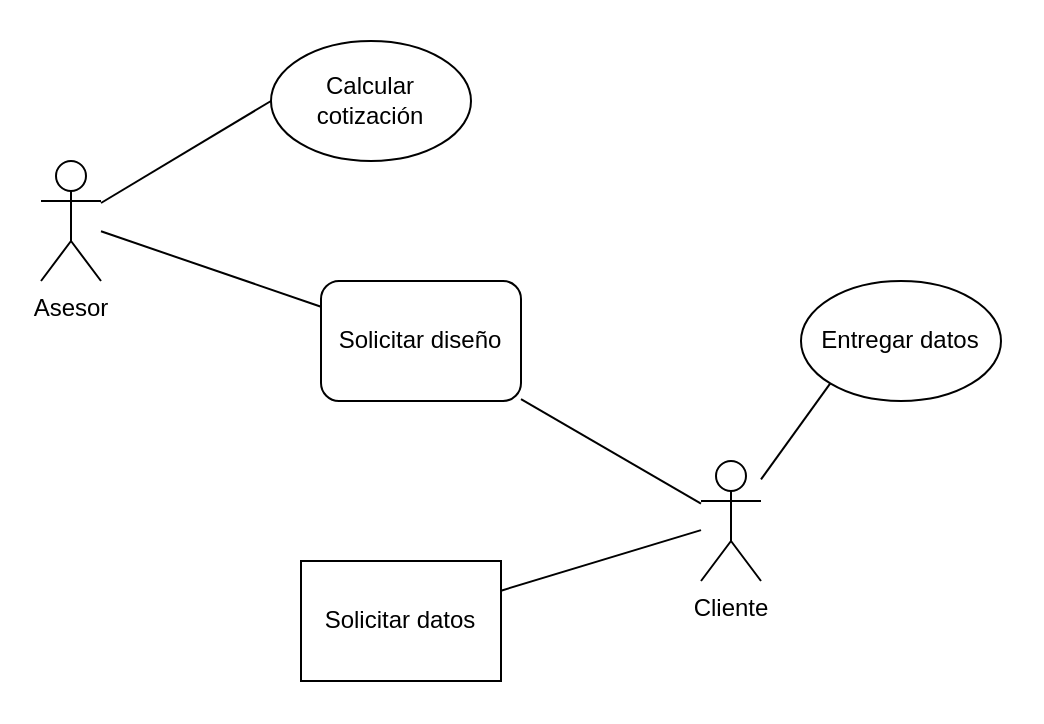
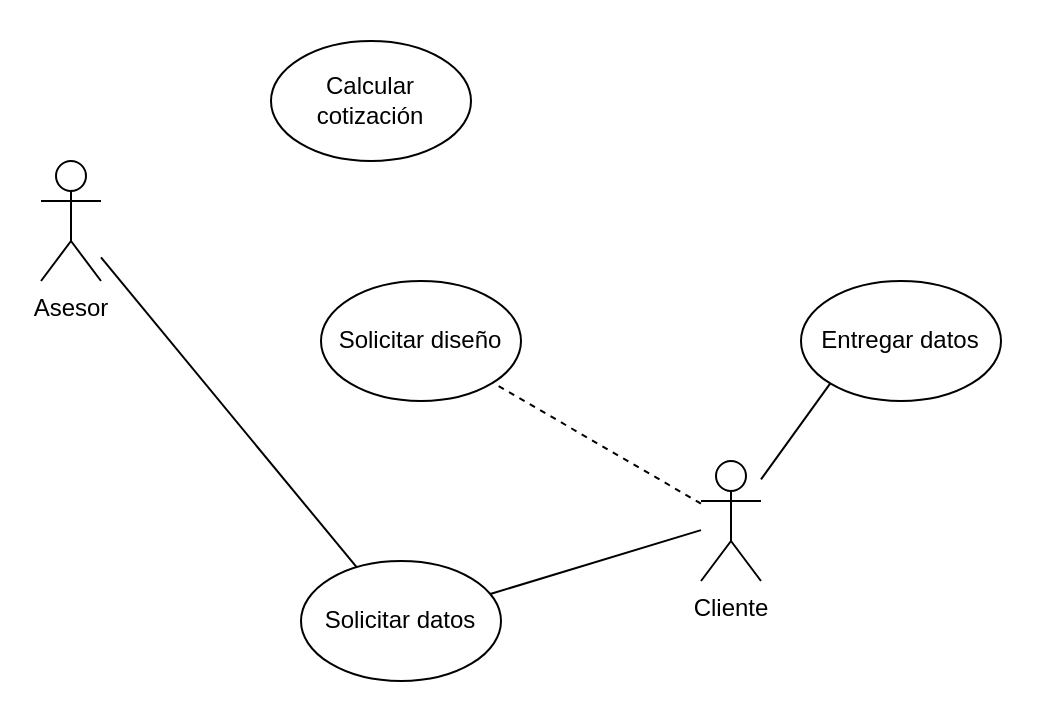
(187, 151) -> (229, 412)
(211, 269) -> none
(421, 341) -> (421, 341)
(609, 450) -> (595, 442)
(401, 621) -> (401, 621)
